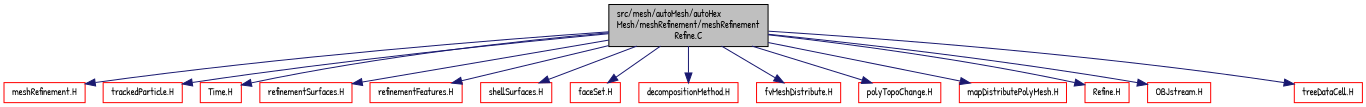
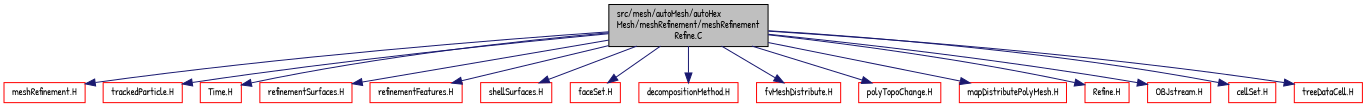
none -> (1252, 93)
